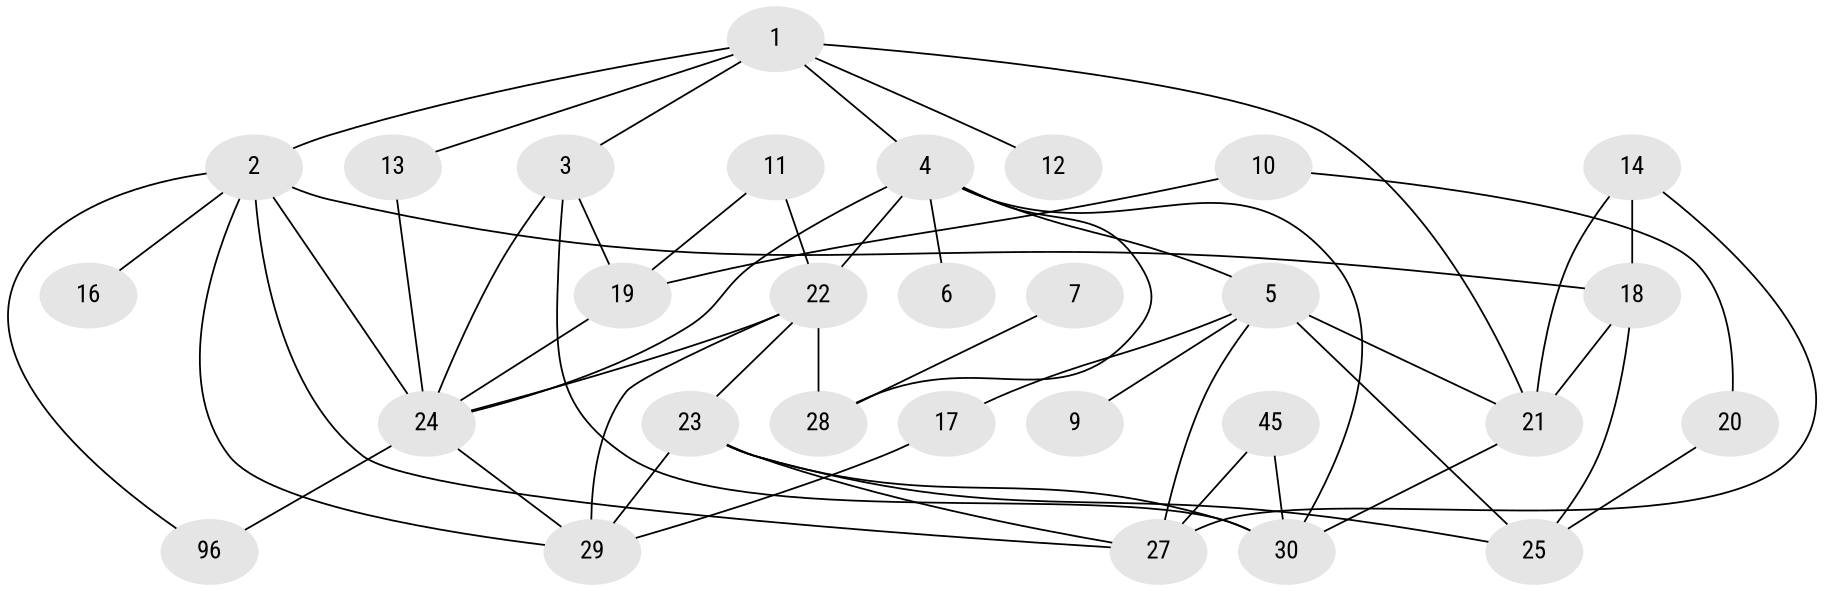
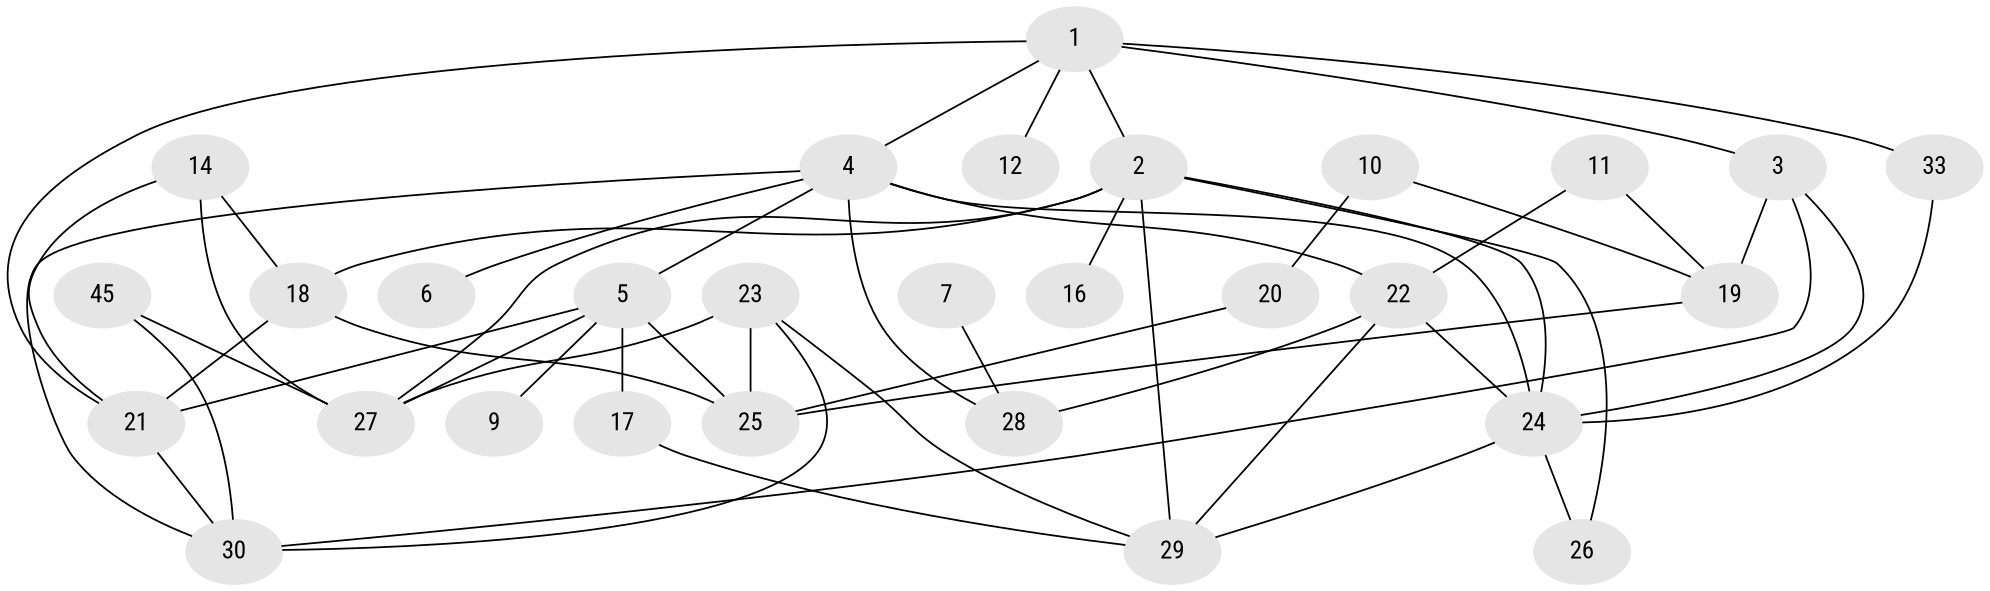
(393, 167) -> (1935, 167)
(755, 359) -> none
(525, 360) -> (1195, 360)
(210, 552) -> (1582, 552)
